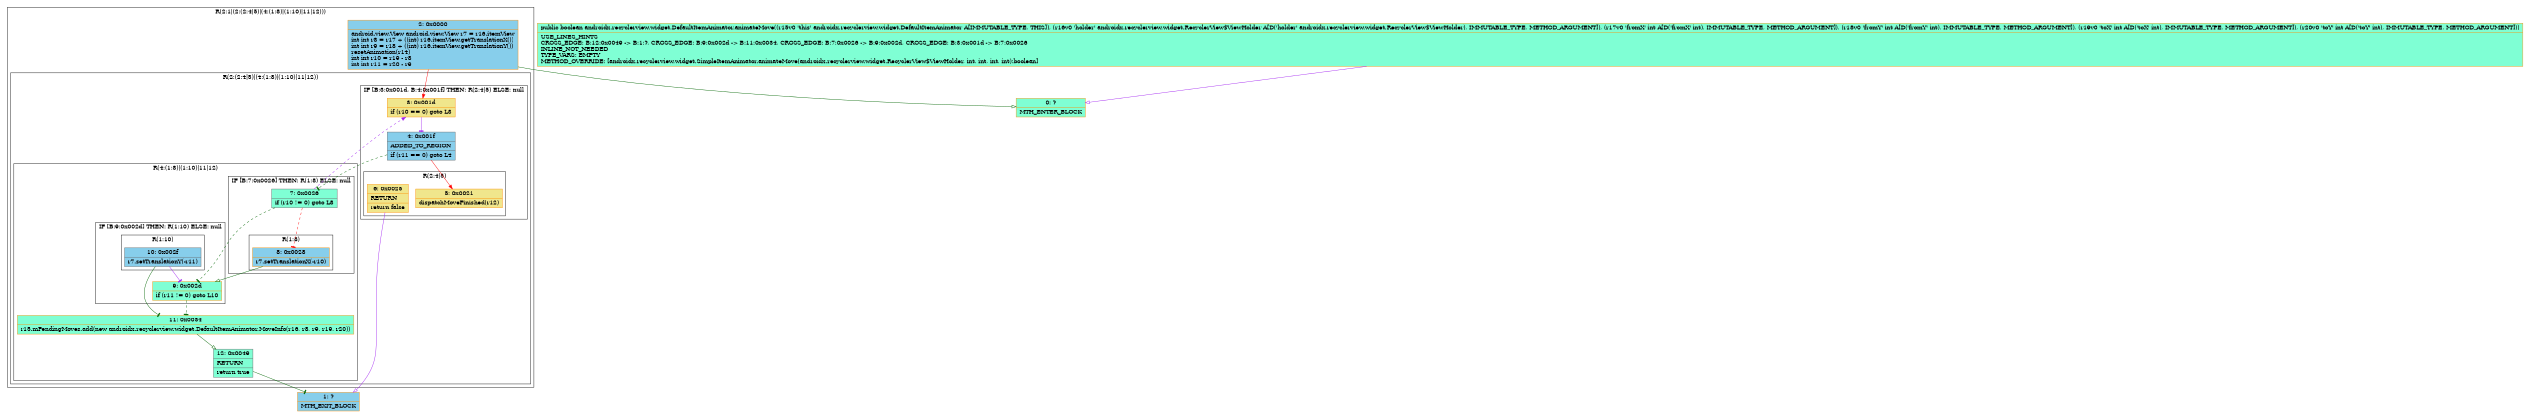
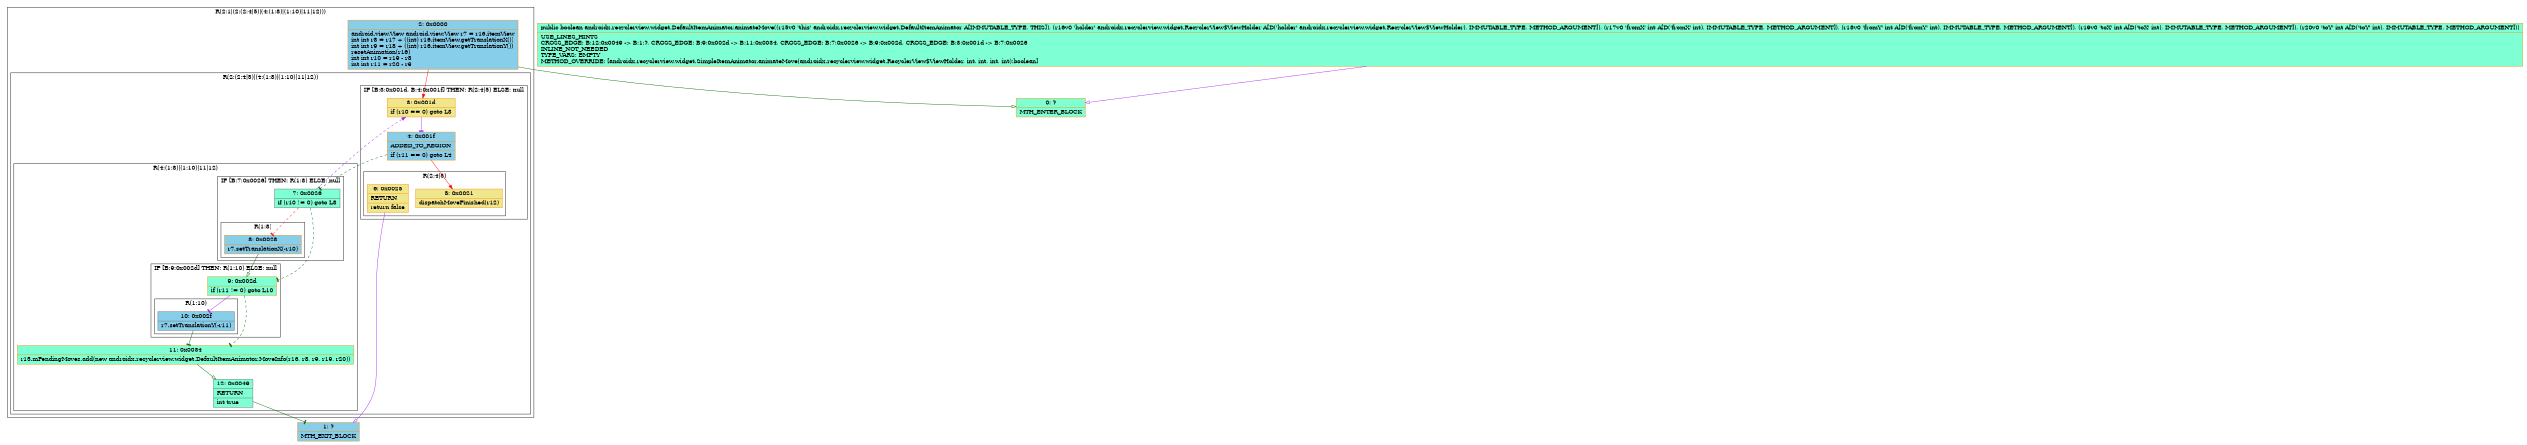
(381, 52) -> (381, 52)
(421, 146) -> (421, 146)
(174, 273) -> (220, 303)
(233, 372) -> (228, 402)
